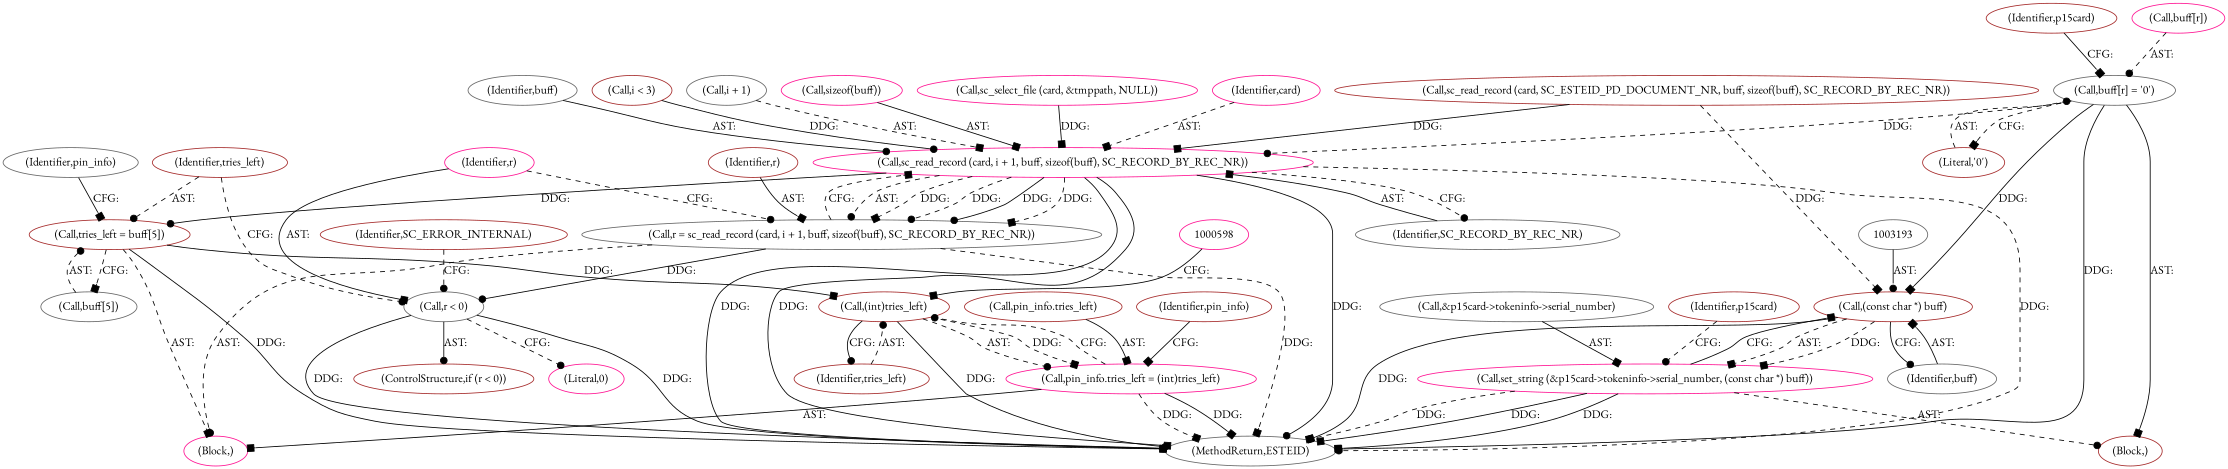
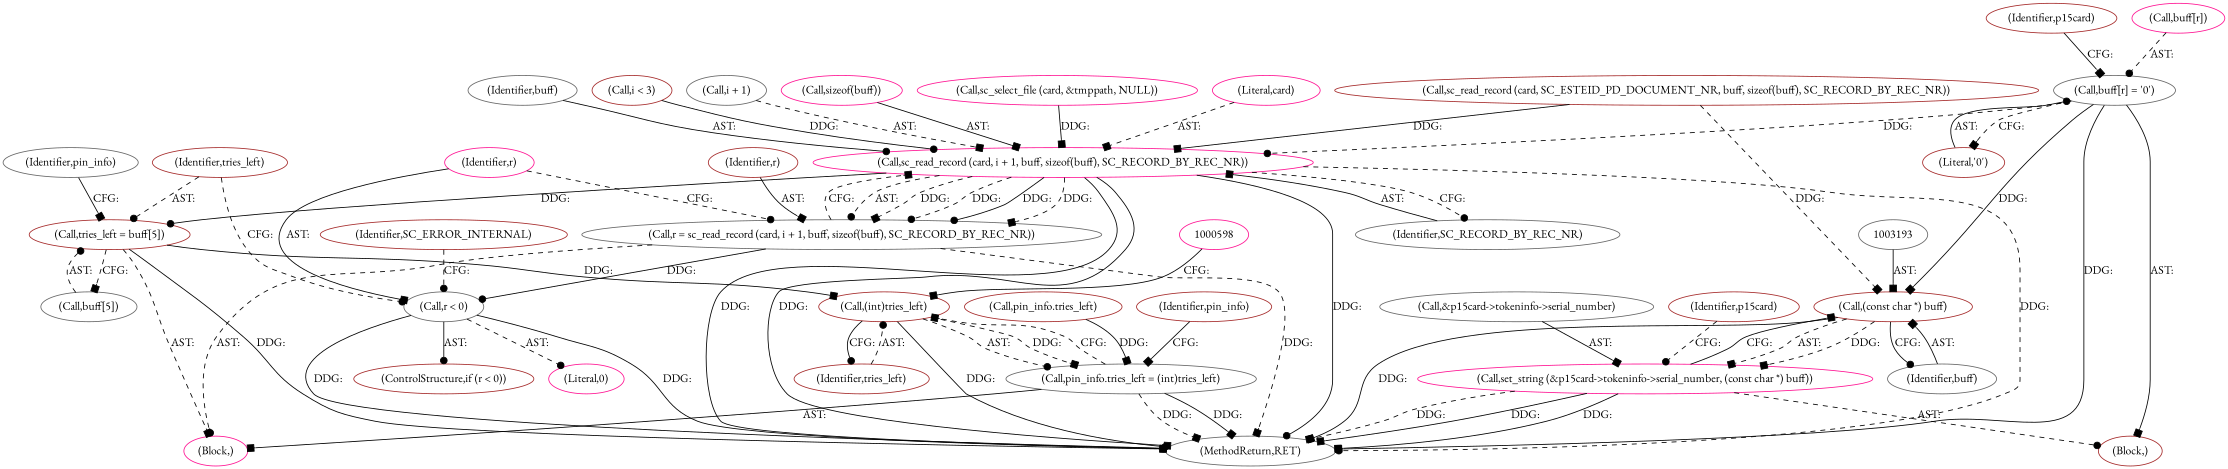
(1266, 90) -> (1266, 90)
(1993, 109) -> (1993, 109)
(1893, 267) -> (1893, 267)
(1027, 326) -> (1027, 326)
(539, 343) -> (539, 343)
(1135, 343) -> (1135, 343)
(1131, 379) -> (1131, 379)
(1251, 451) -> (1251, 451)
